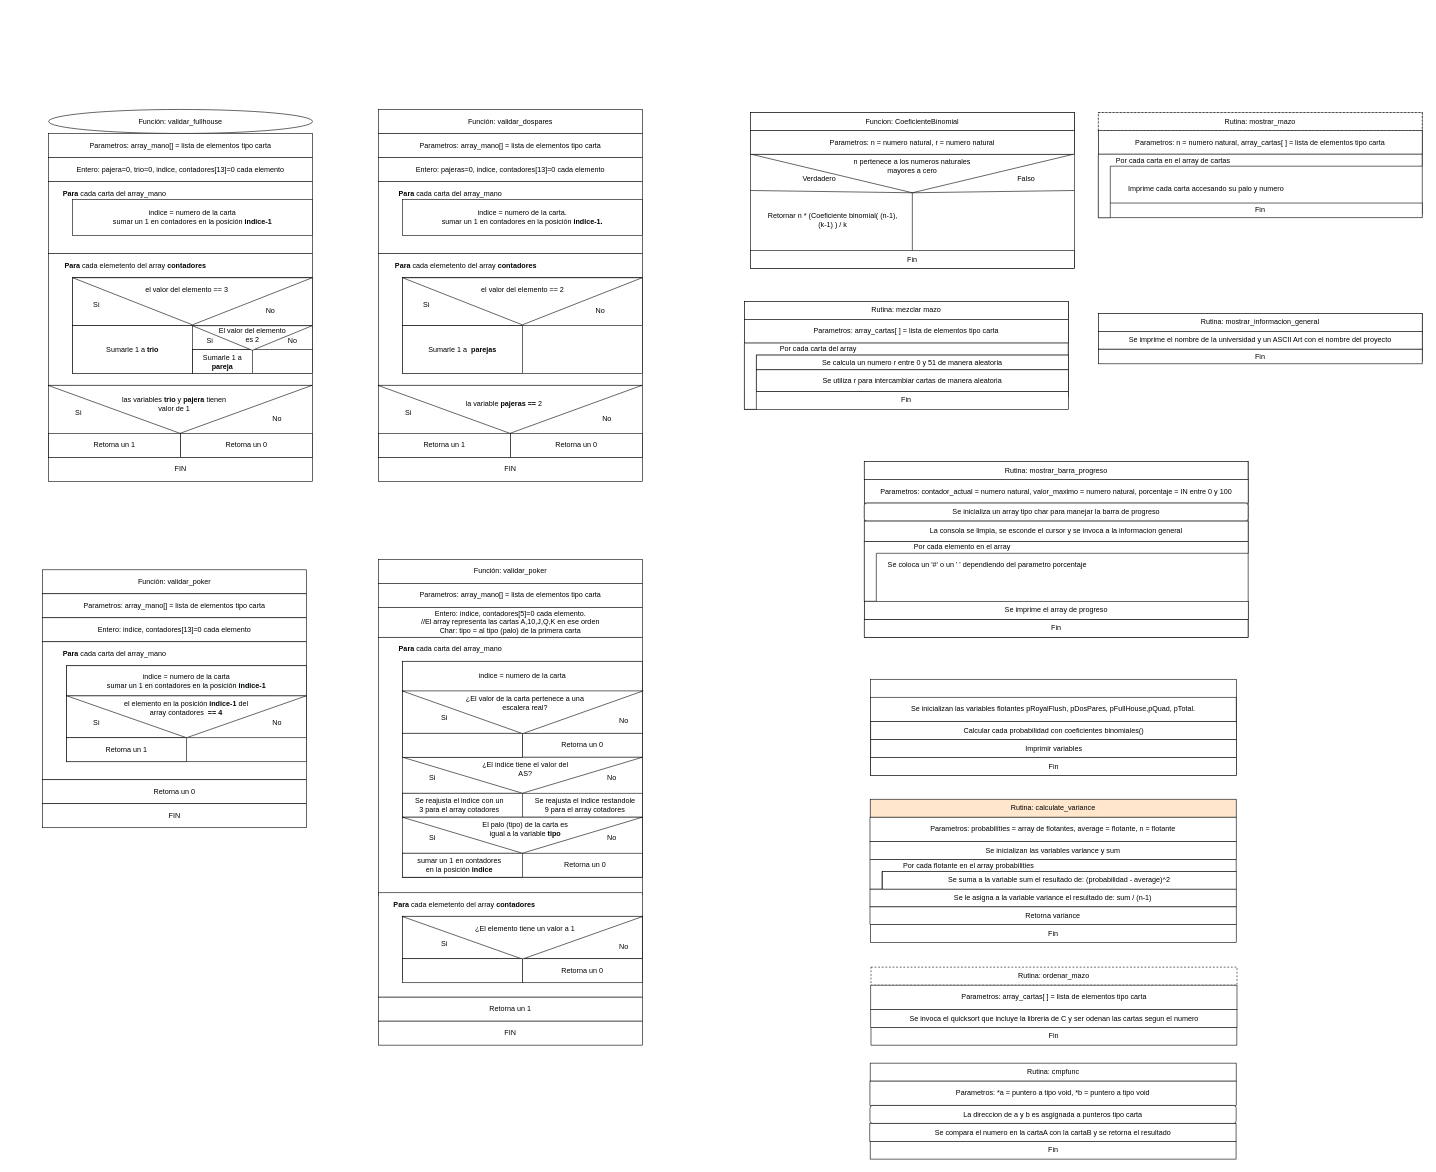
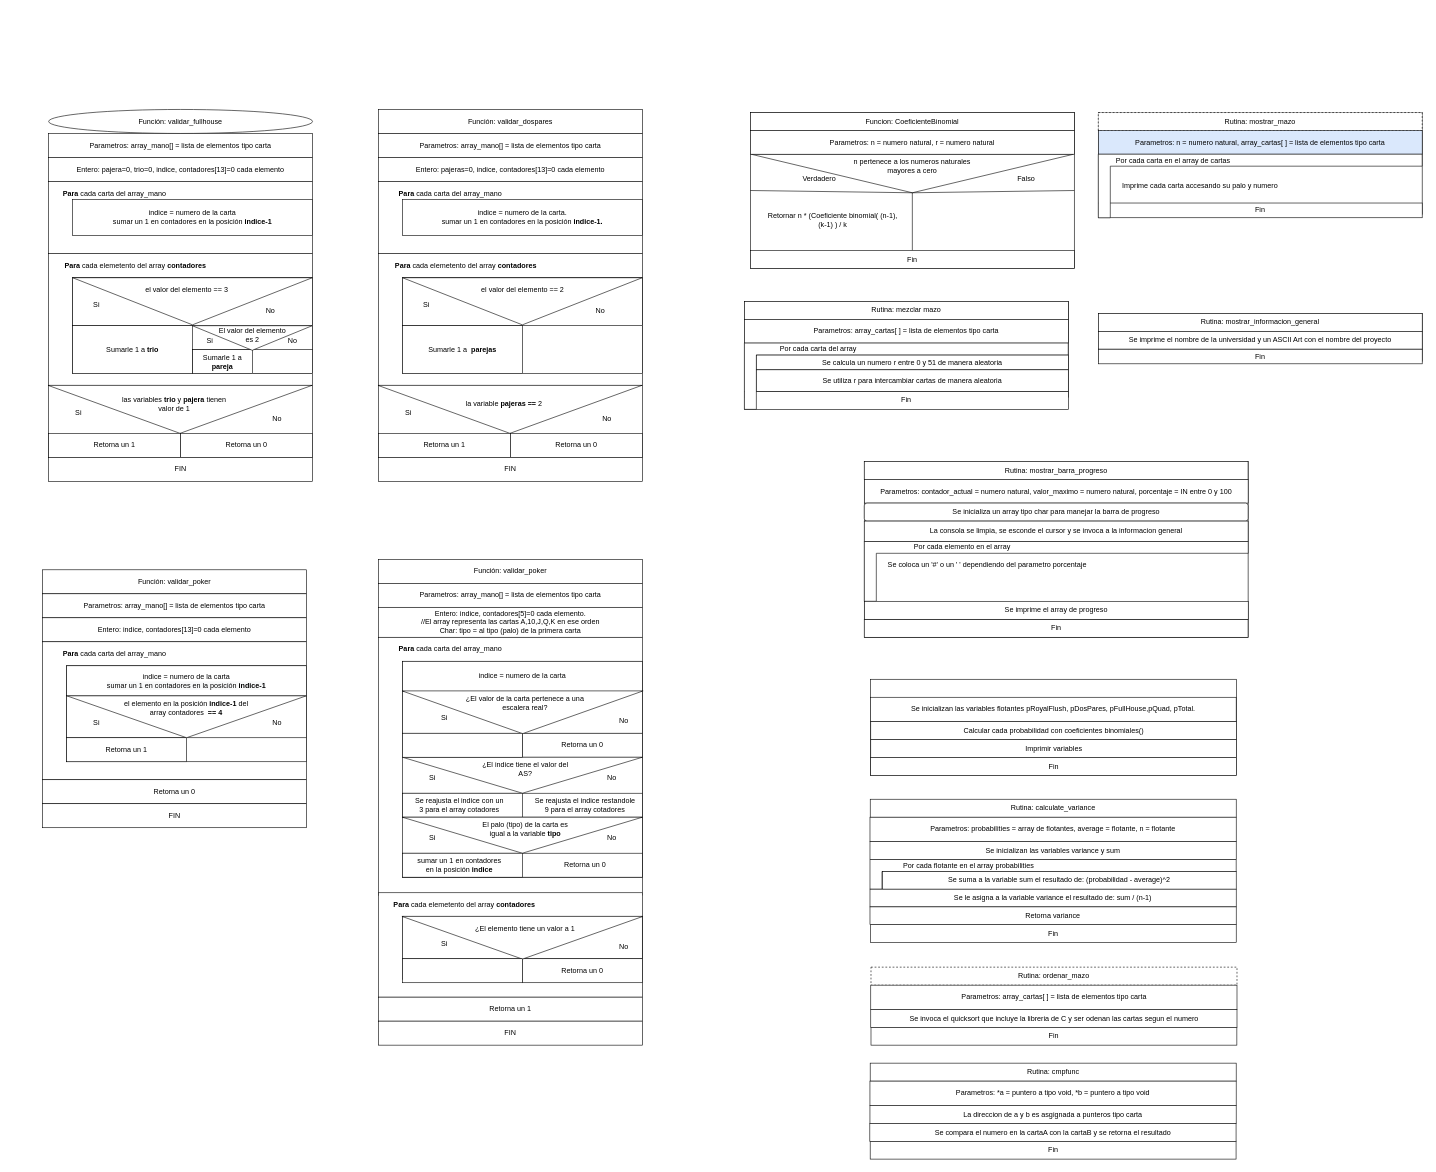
(1260, 142) -> (1260, 142)
(1206, 189) -> (1200, 186)
(1053, 809) -> (1053, 809)
(1053, 1115) -> (1053, 1115)
